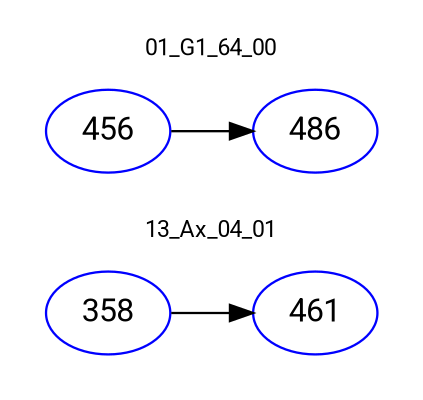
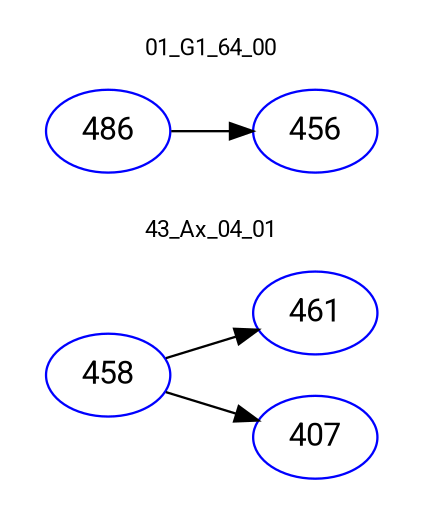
(200, 131) -> (200, 131)
(212, 231) -> (212, 231)
(108, 313) -> (108, 375)
none -> (315, 437)
